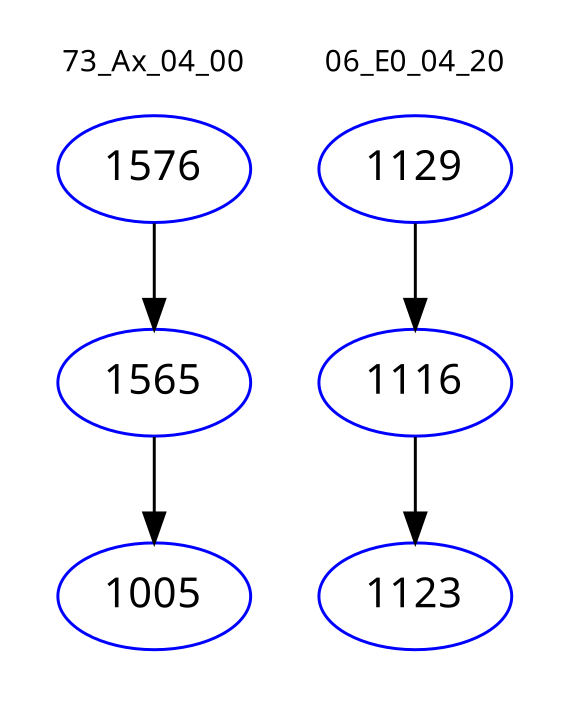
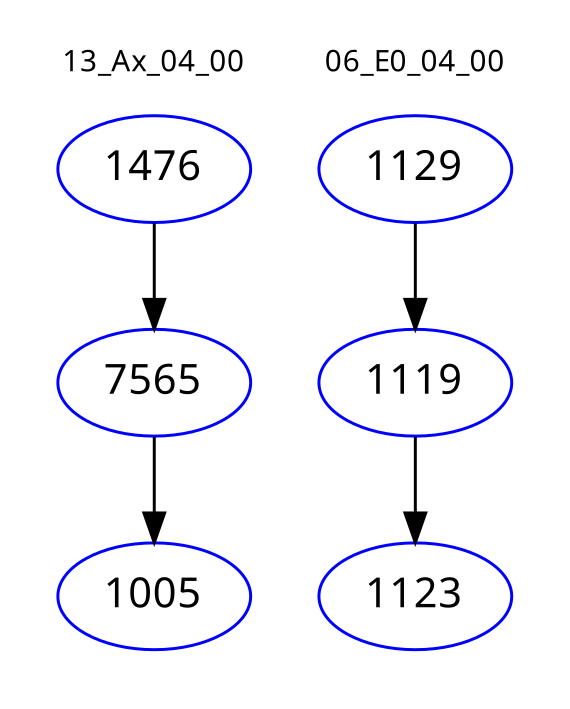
(154, 64) -> (154, 64)
(415, 64) -> (415, 64)
(154, 169) -> (154, 169)
(154, 383) -> (154, 383)
(415, 383) -> (415, 383)
